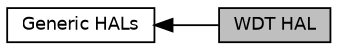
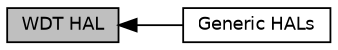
(196, 25) -> (160, 25)
